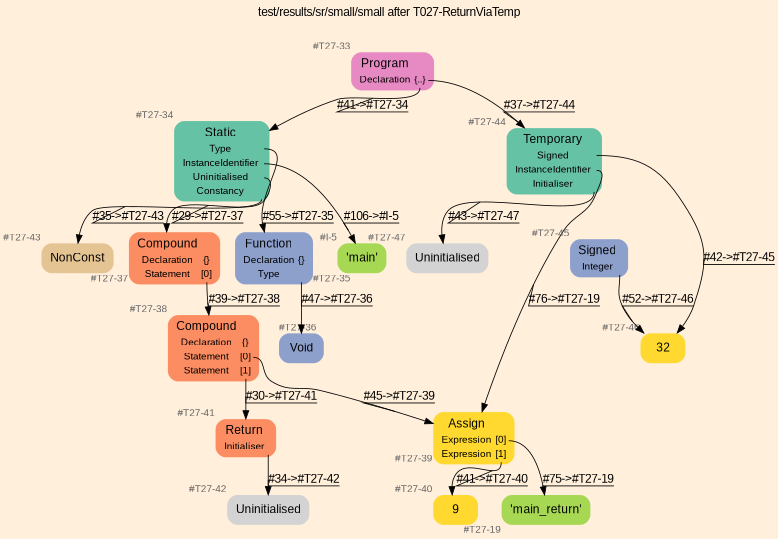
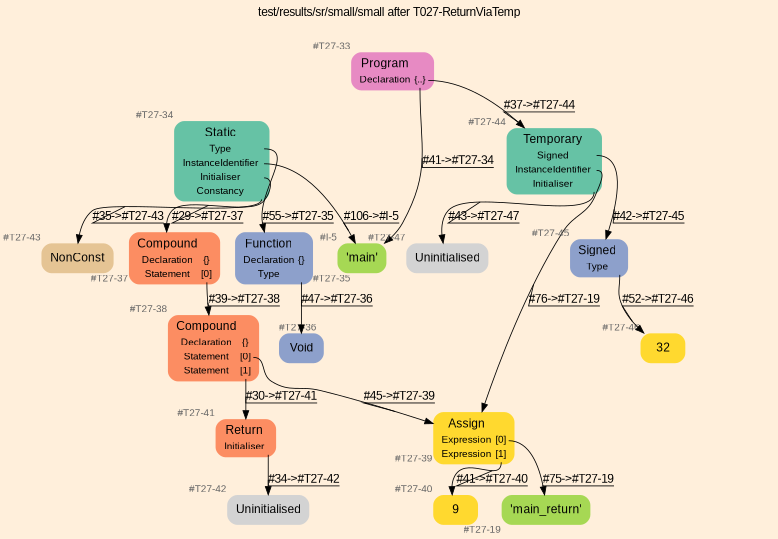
(348, 98) -> (421, 167)
(221, 177) -> (221, 177)
(690, 215) -> (617, 188)
(597, 267) -> (597, 267)
